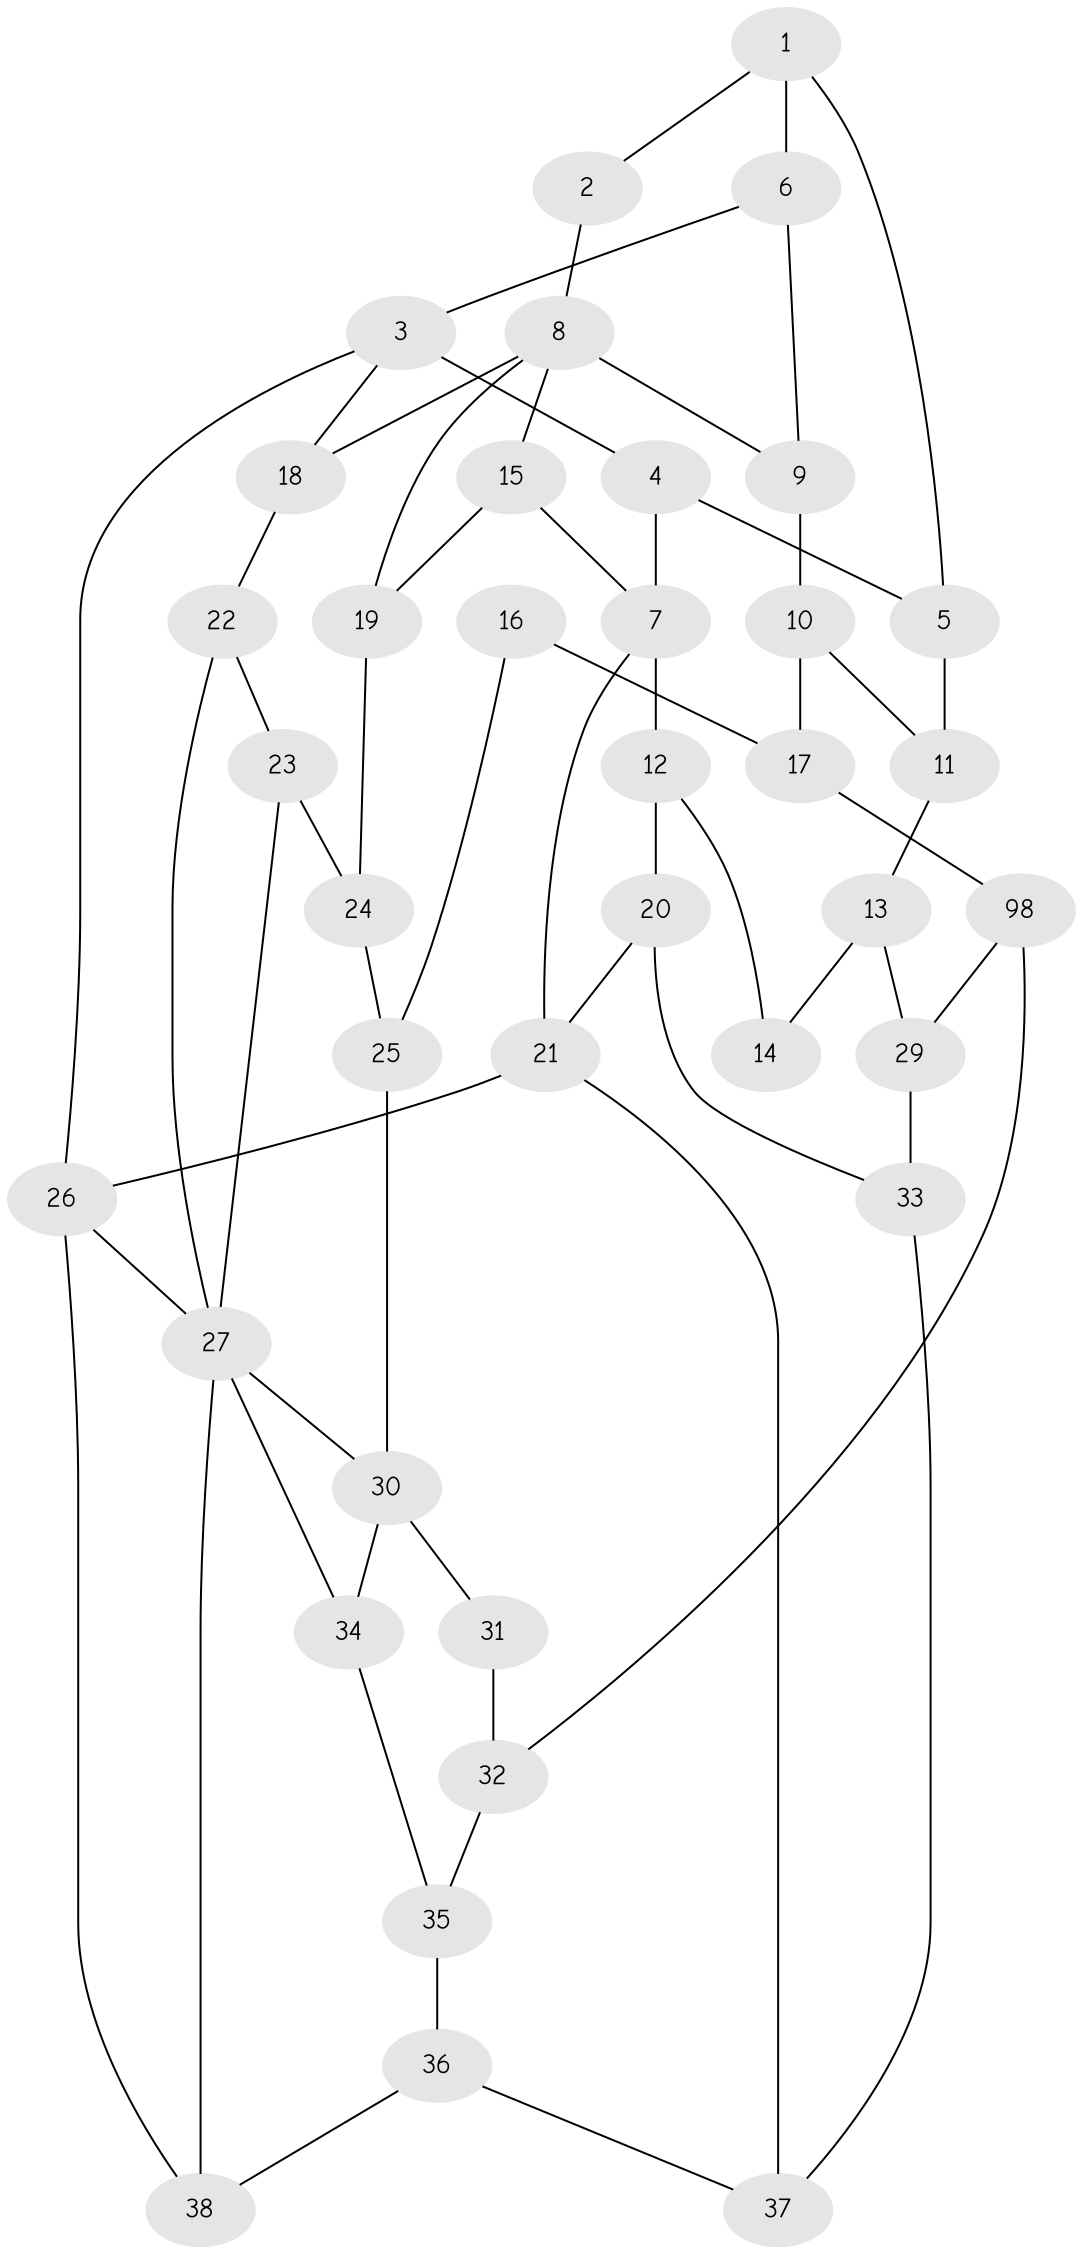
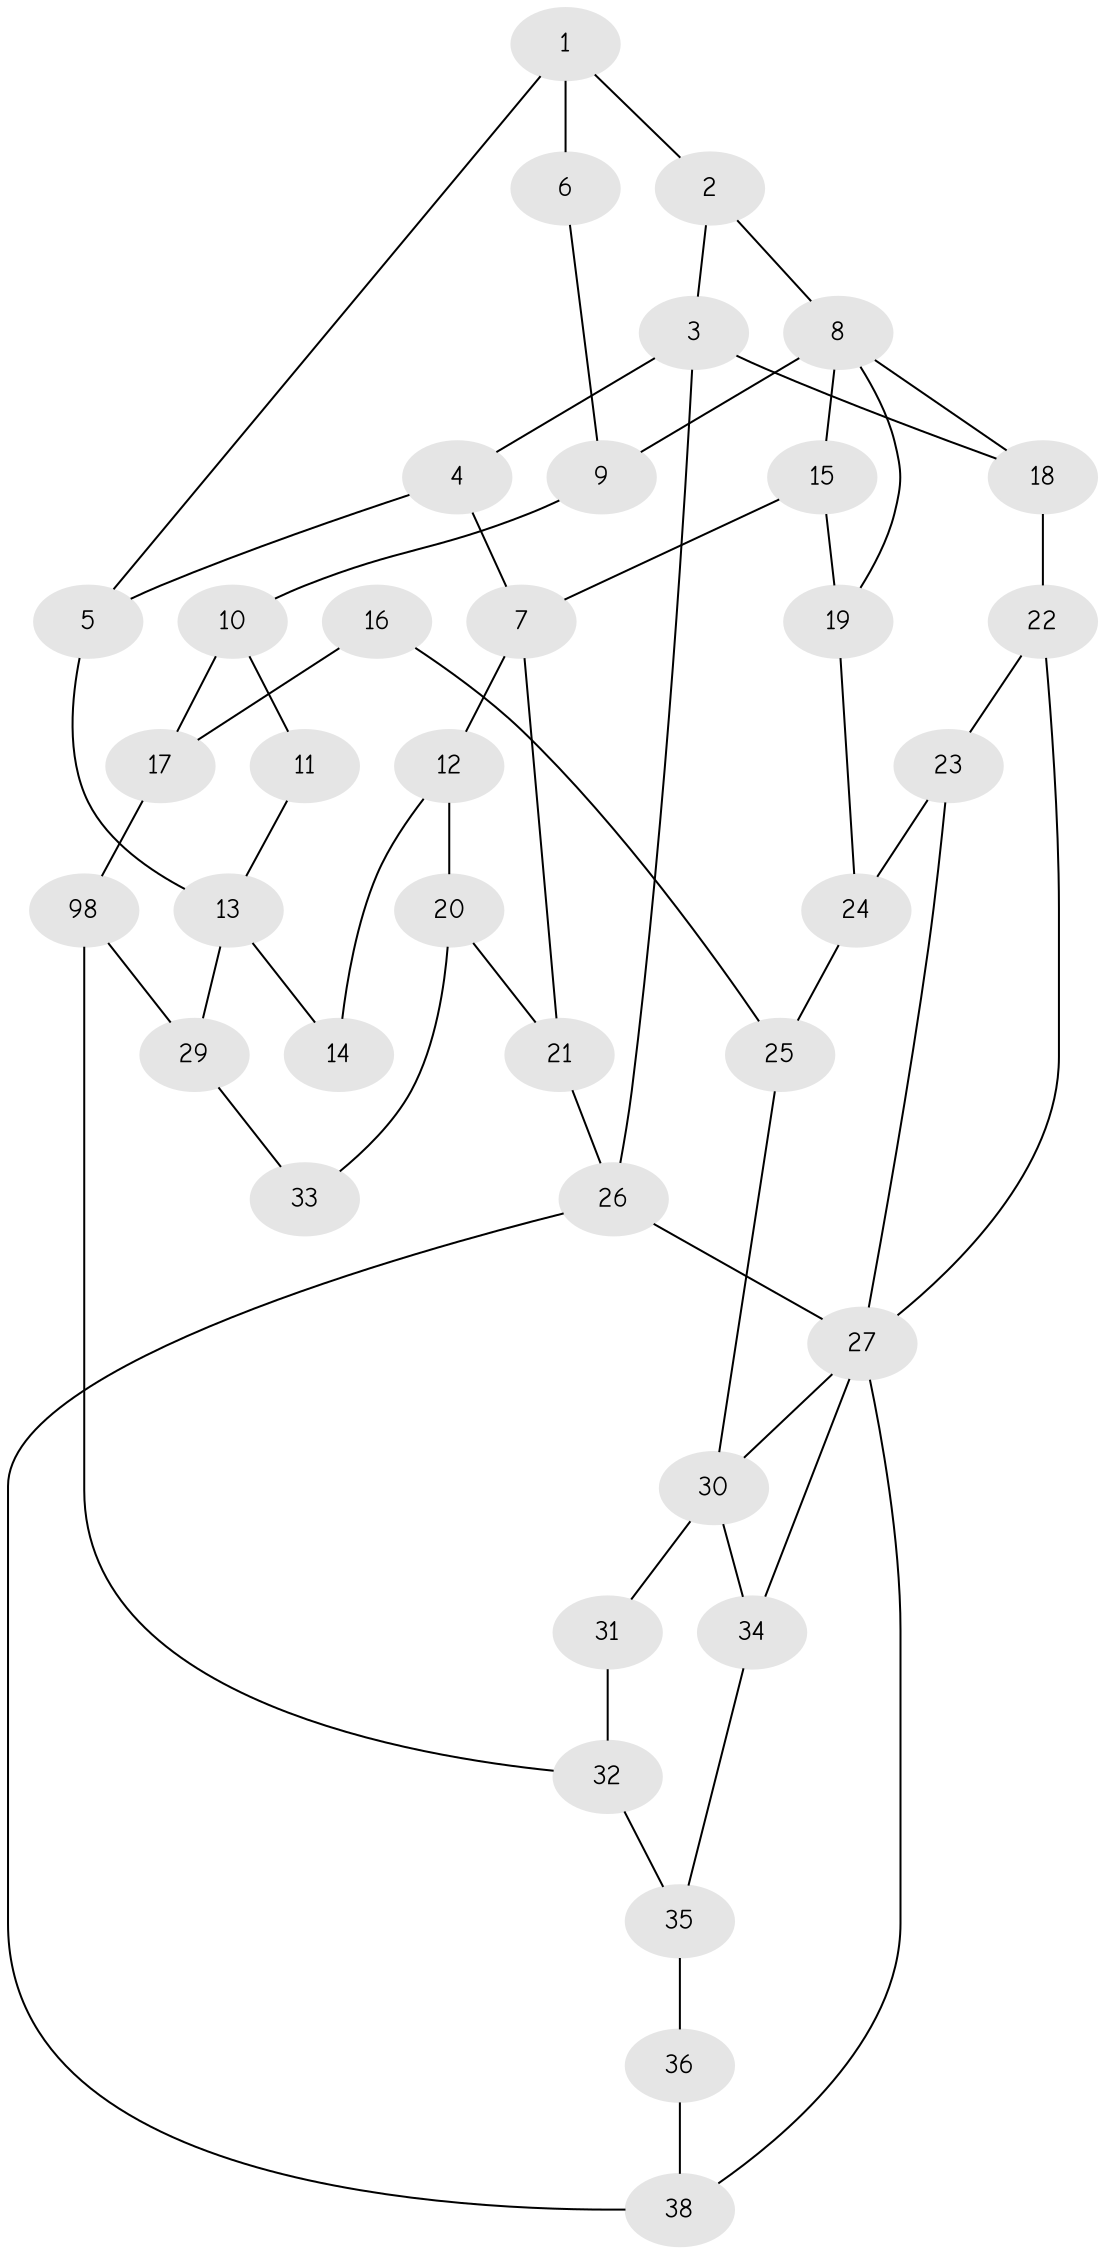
(592, 258) -> (702, 261)
(945, 694) -> (85, 795)
(778, 2210) -> none
